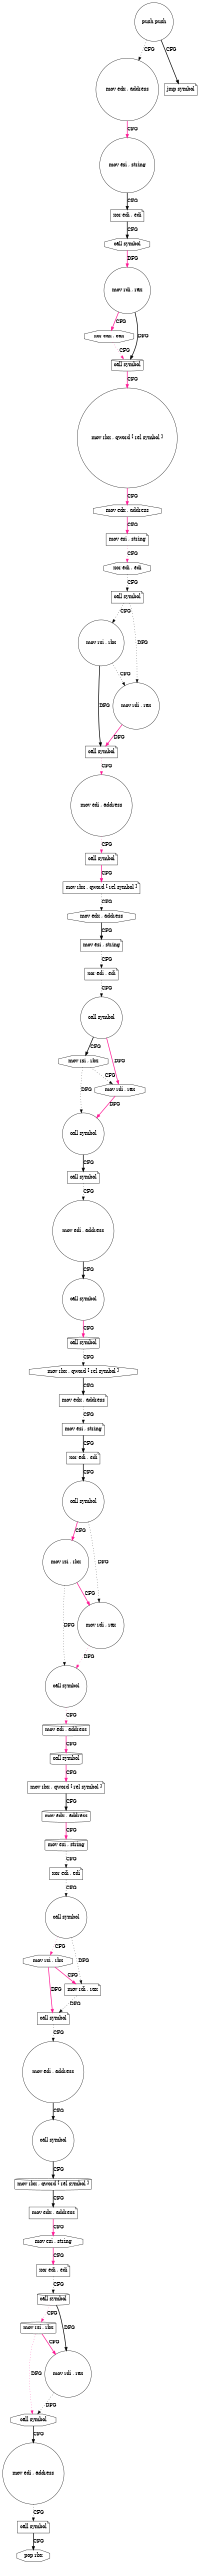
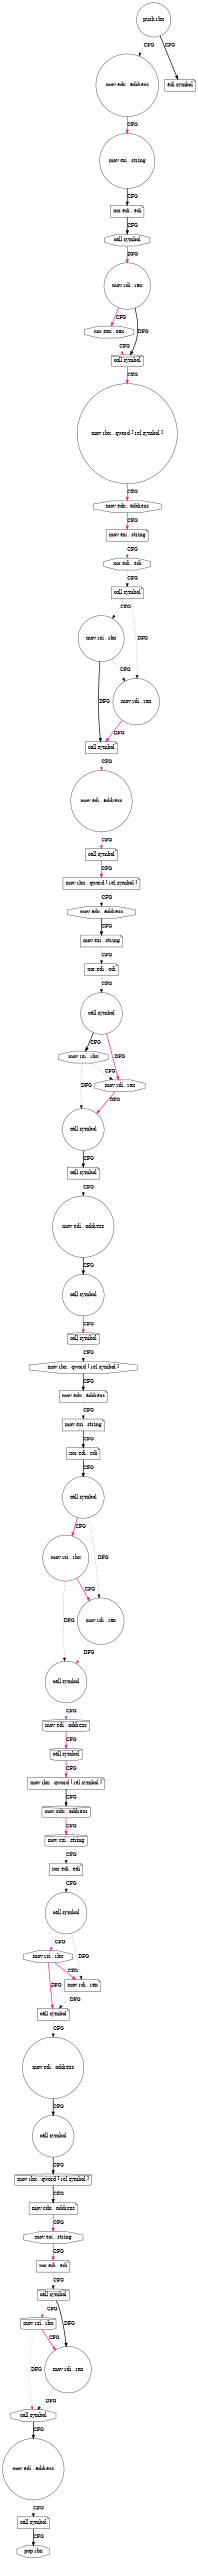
(154, 22) -> (154, 20)
(181, 90) -> (180, 85)
